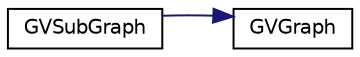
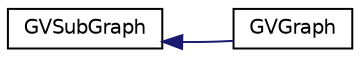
(188, 15) -> (208, 42)
